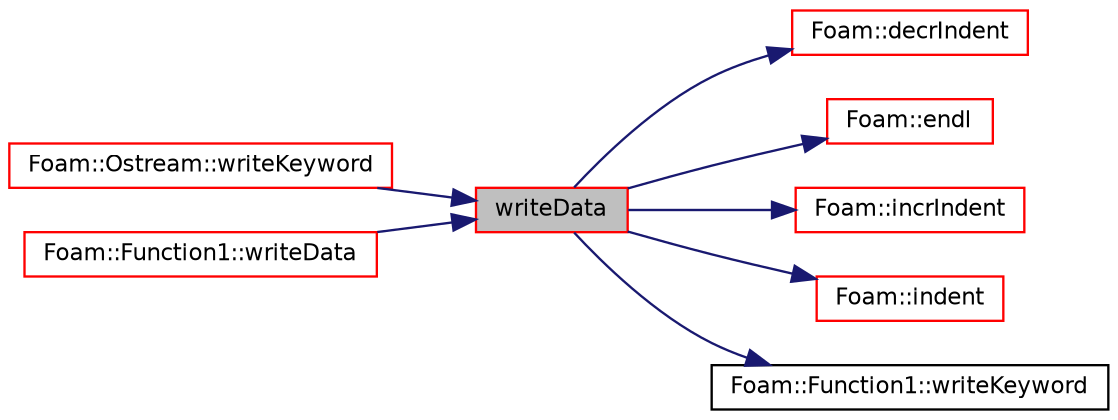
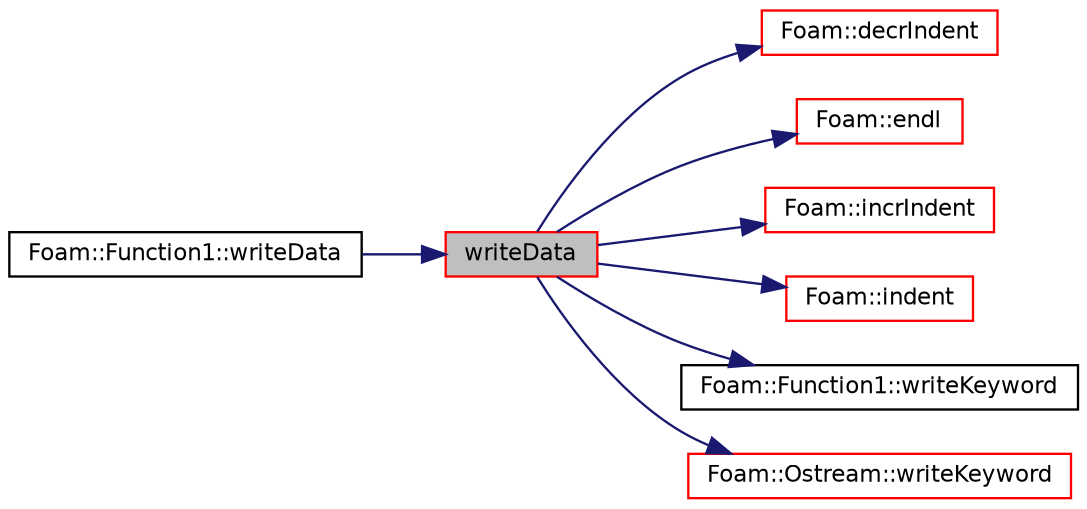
(415, 193) -> (611, 374)
(201, 254) -> (186, 254)
